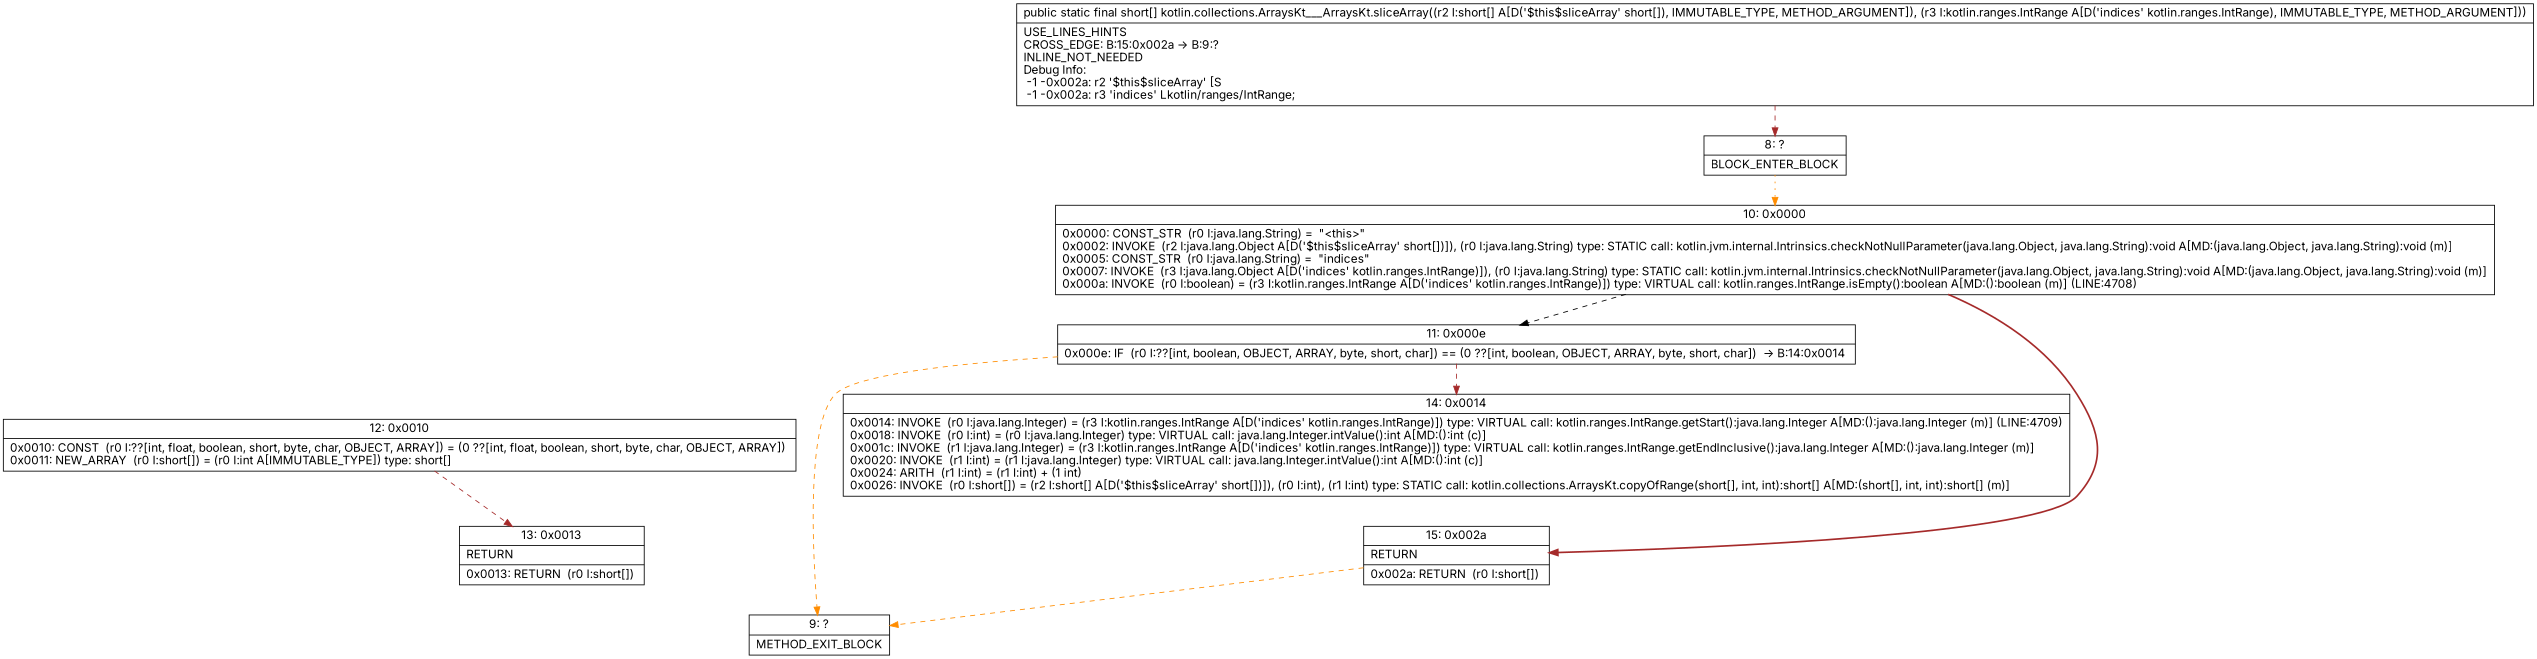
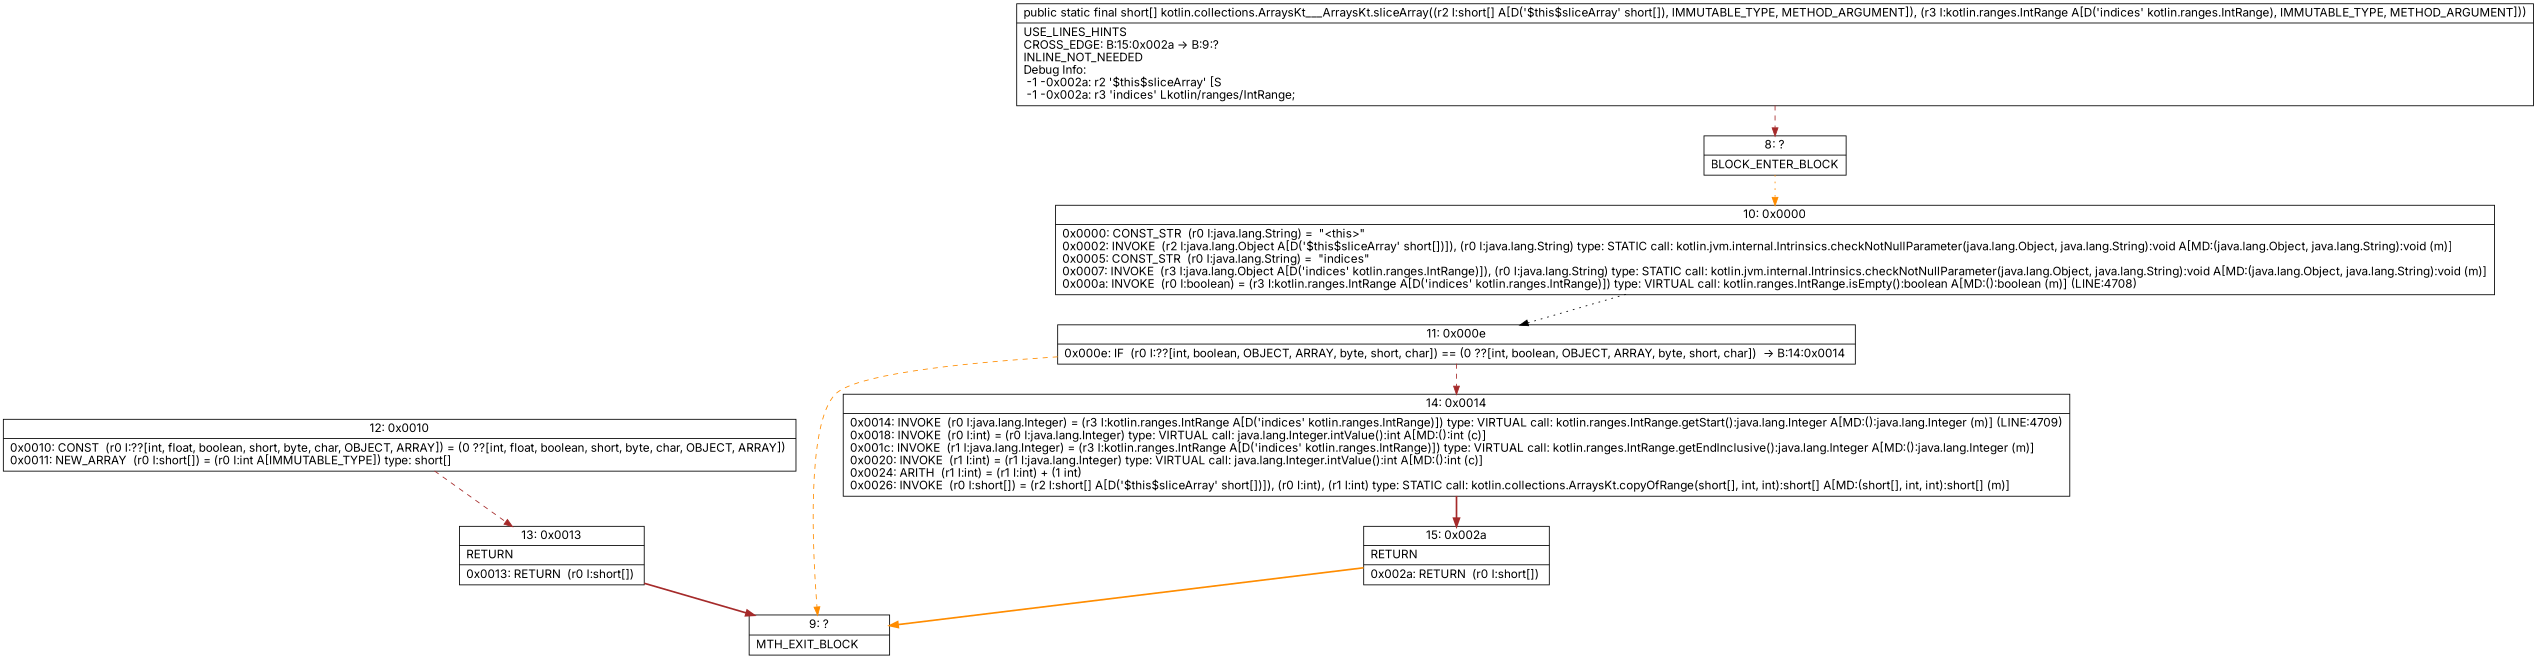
(1577, 309) -> (1577, 309)
(1958, 527) -> (1457, 507)
(1131, 596) -> (1131, 596)
none -> (695, 598)
(819, 645) -> (808, 645)
